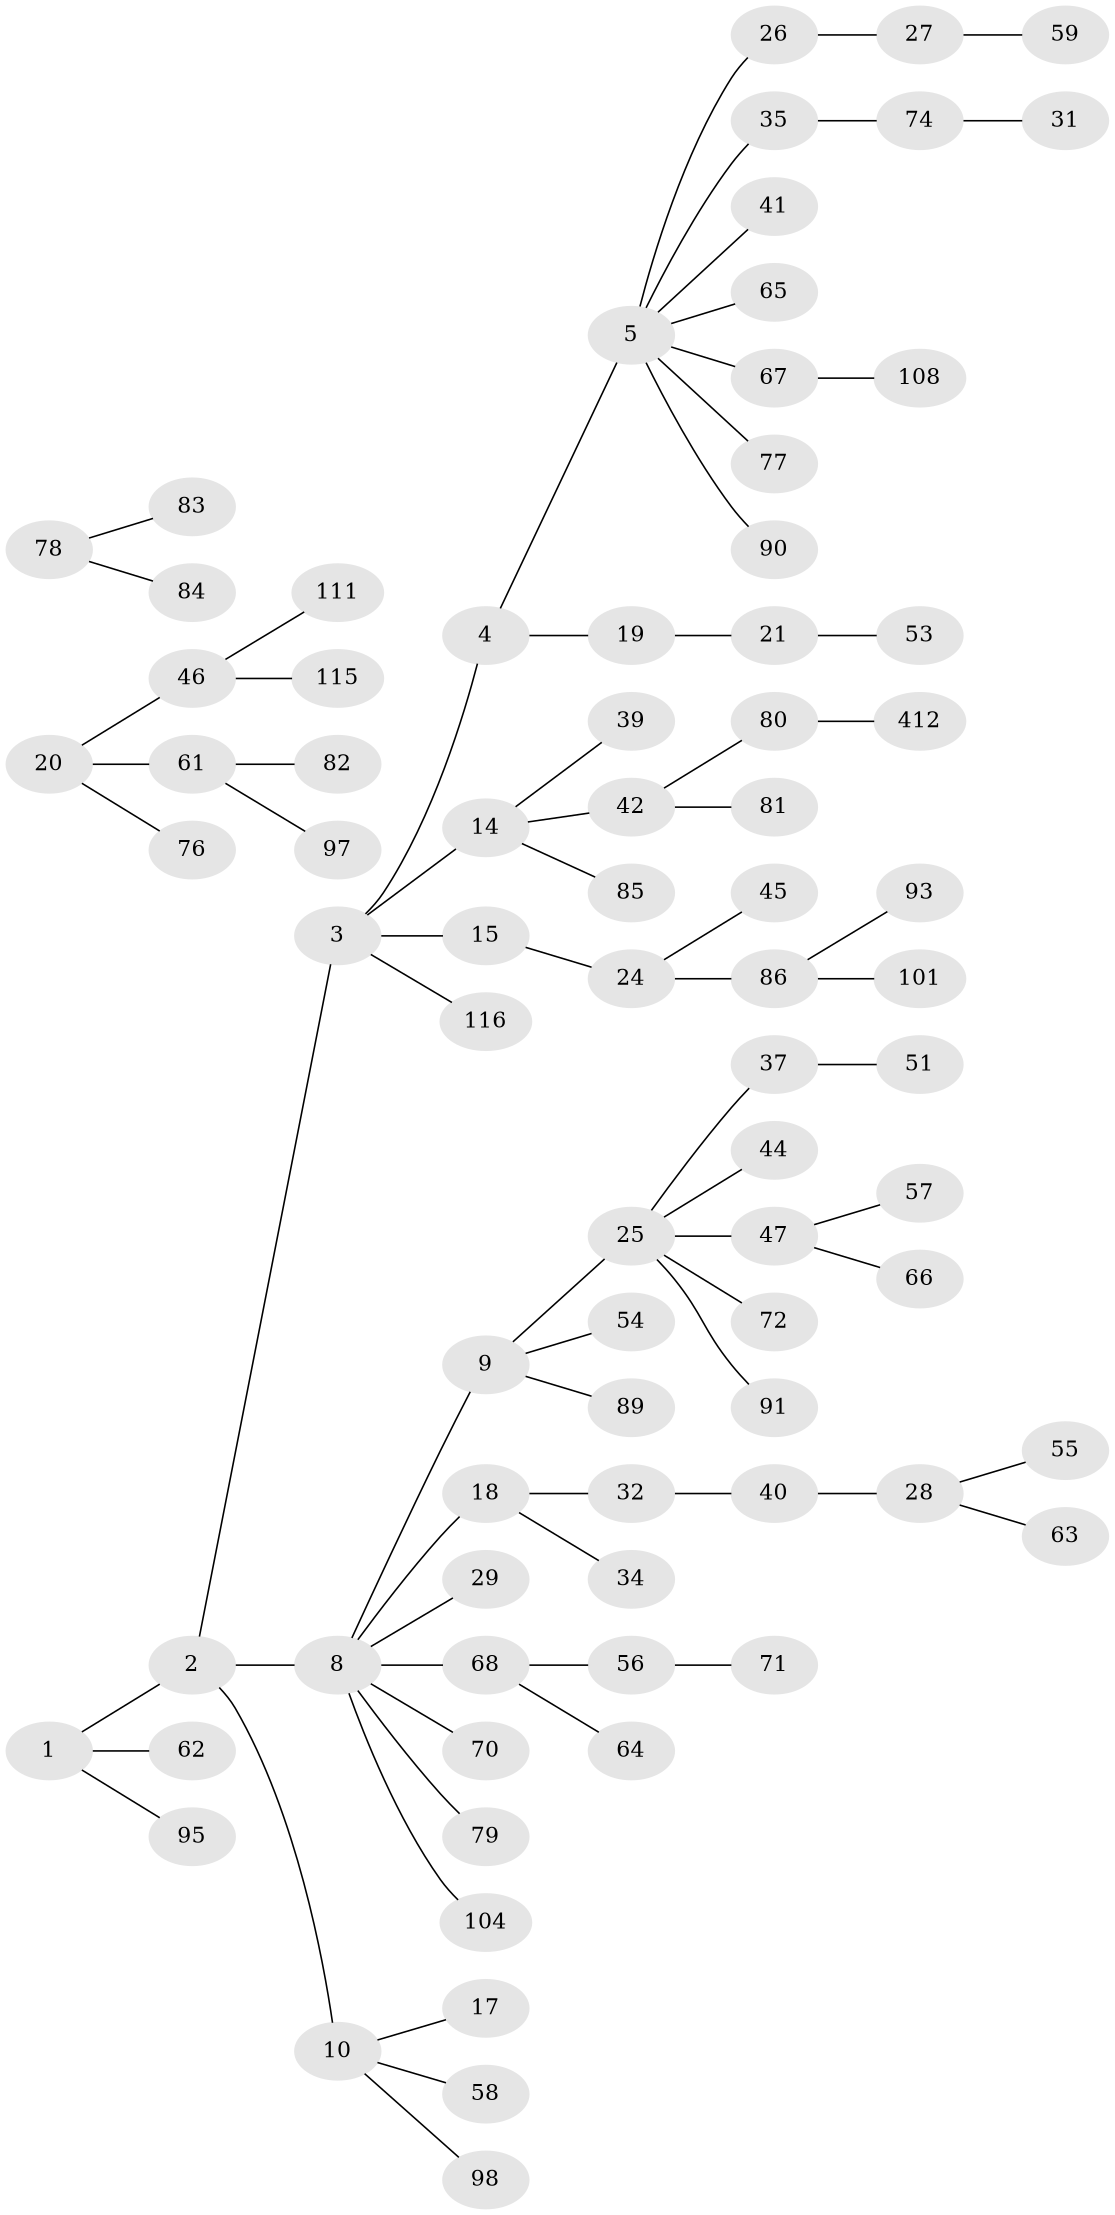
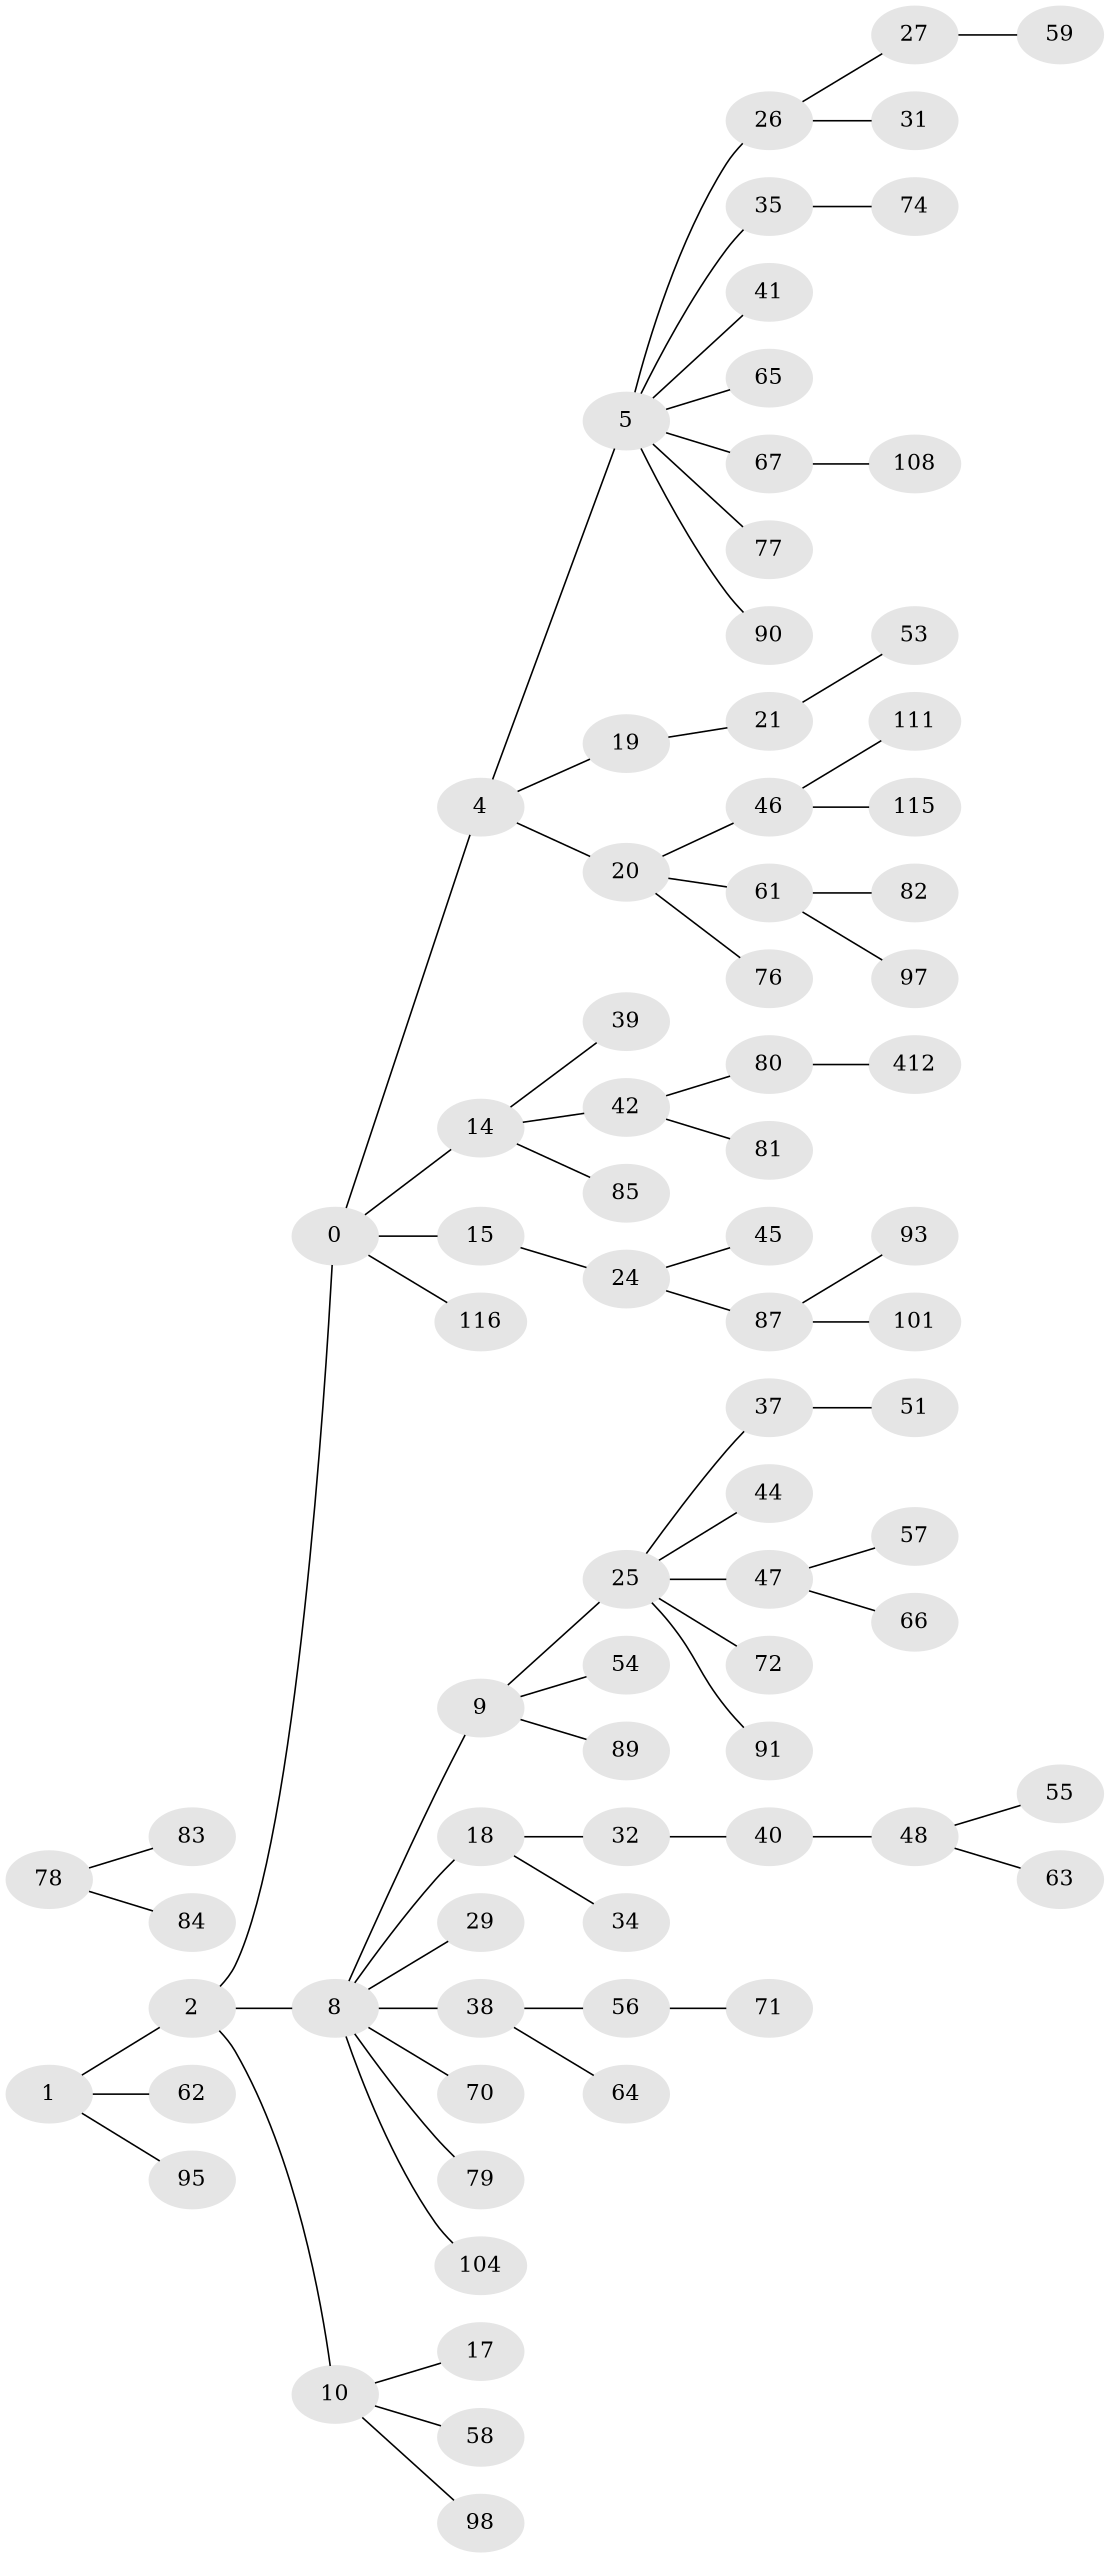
(993, 121) -> (842, 121)
none -> (553, 840)
(338, 936) -> (335, 1236)
(774, 979) -> (769, 1322)
(920, 1494) -> (915, 1837)
(486, 1665) -> (481, 2008)
